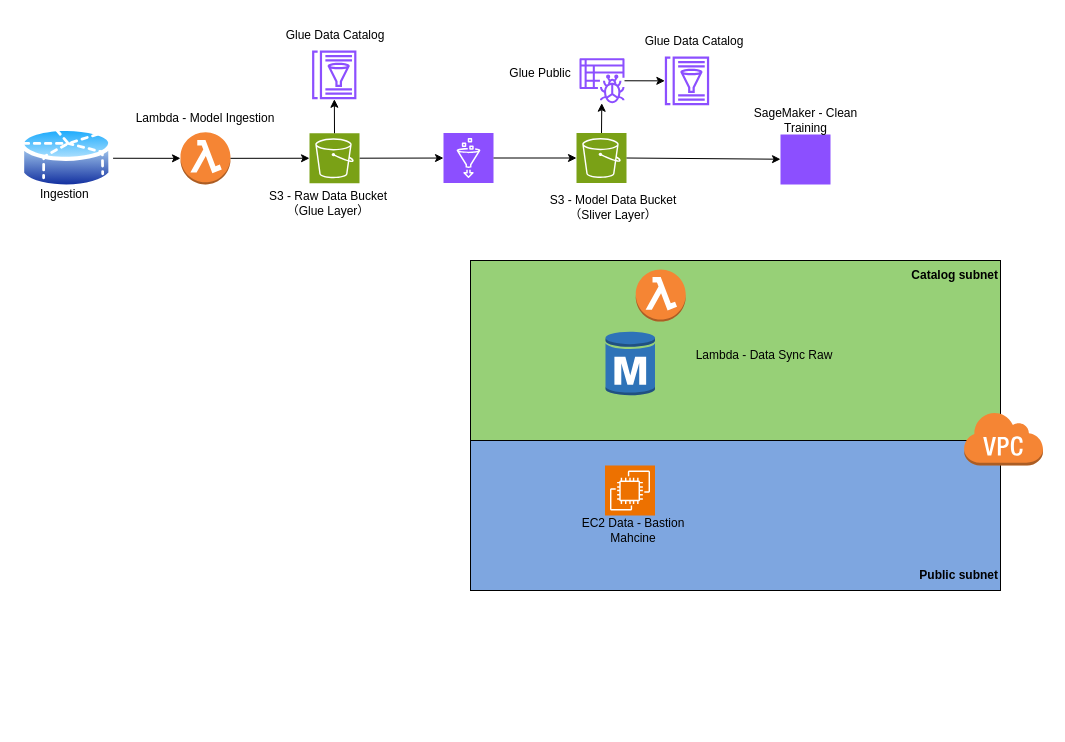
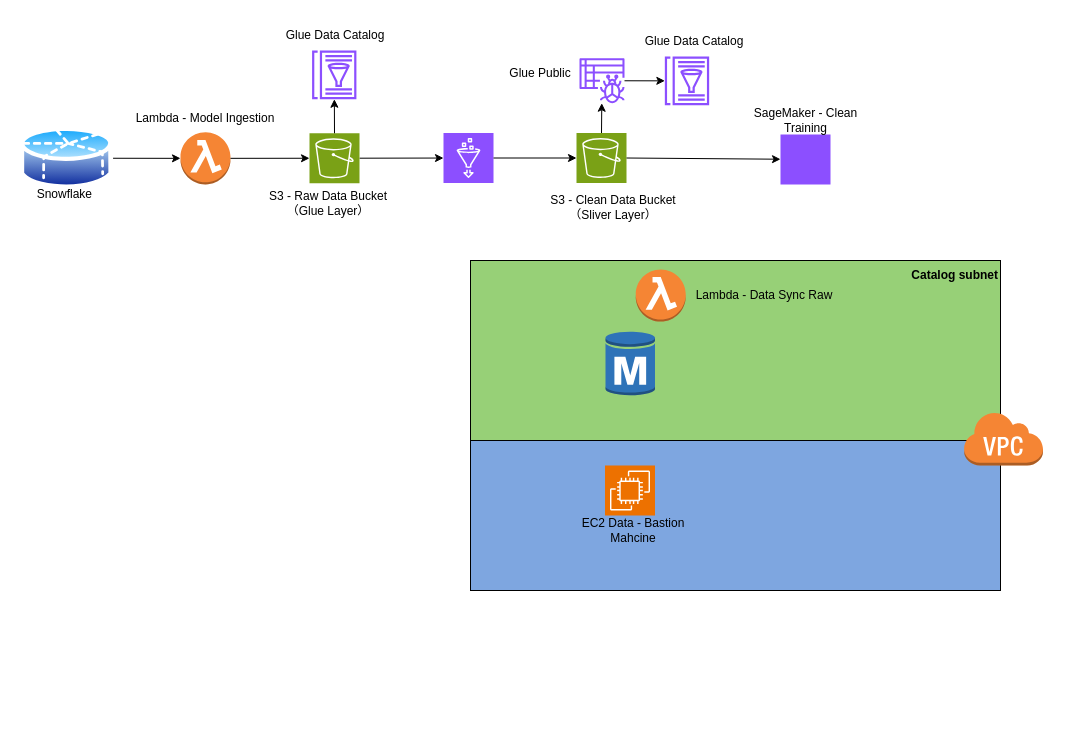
(67, 195) -> (67, 195)
(614, 208) -> (614, 208)
(765, 356) -> (765, 296)
(931, 576) -> none
